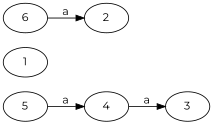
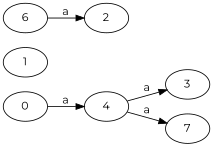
(25, 107) -> (25, 107)
none -> (188, 129)
